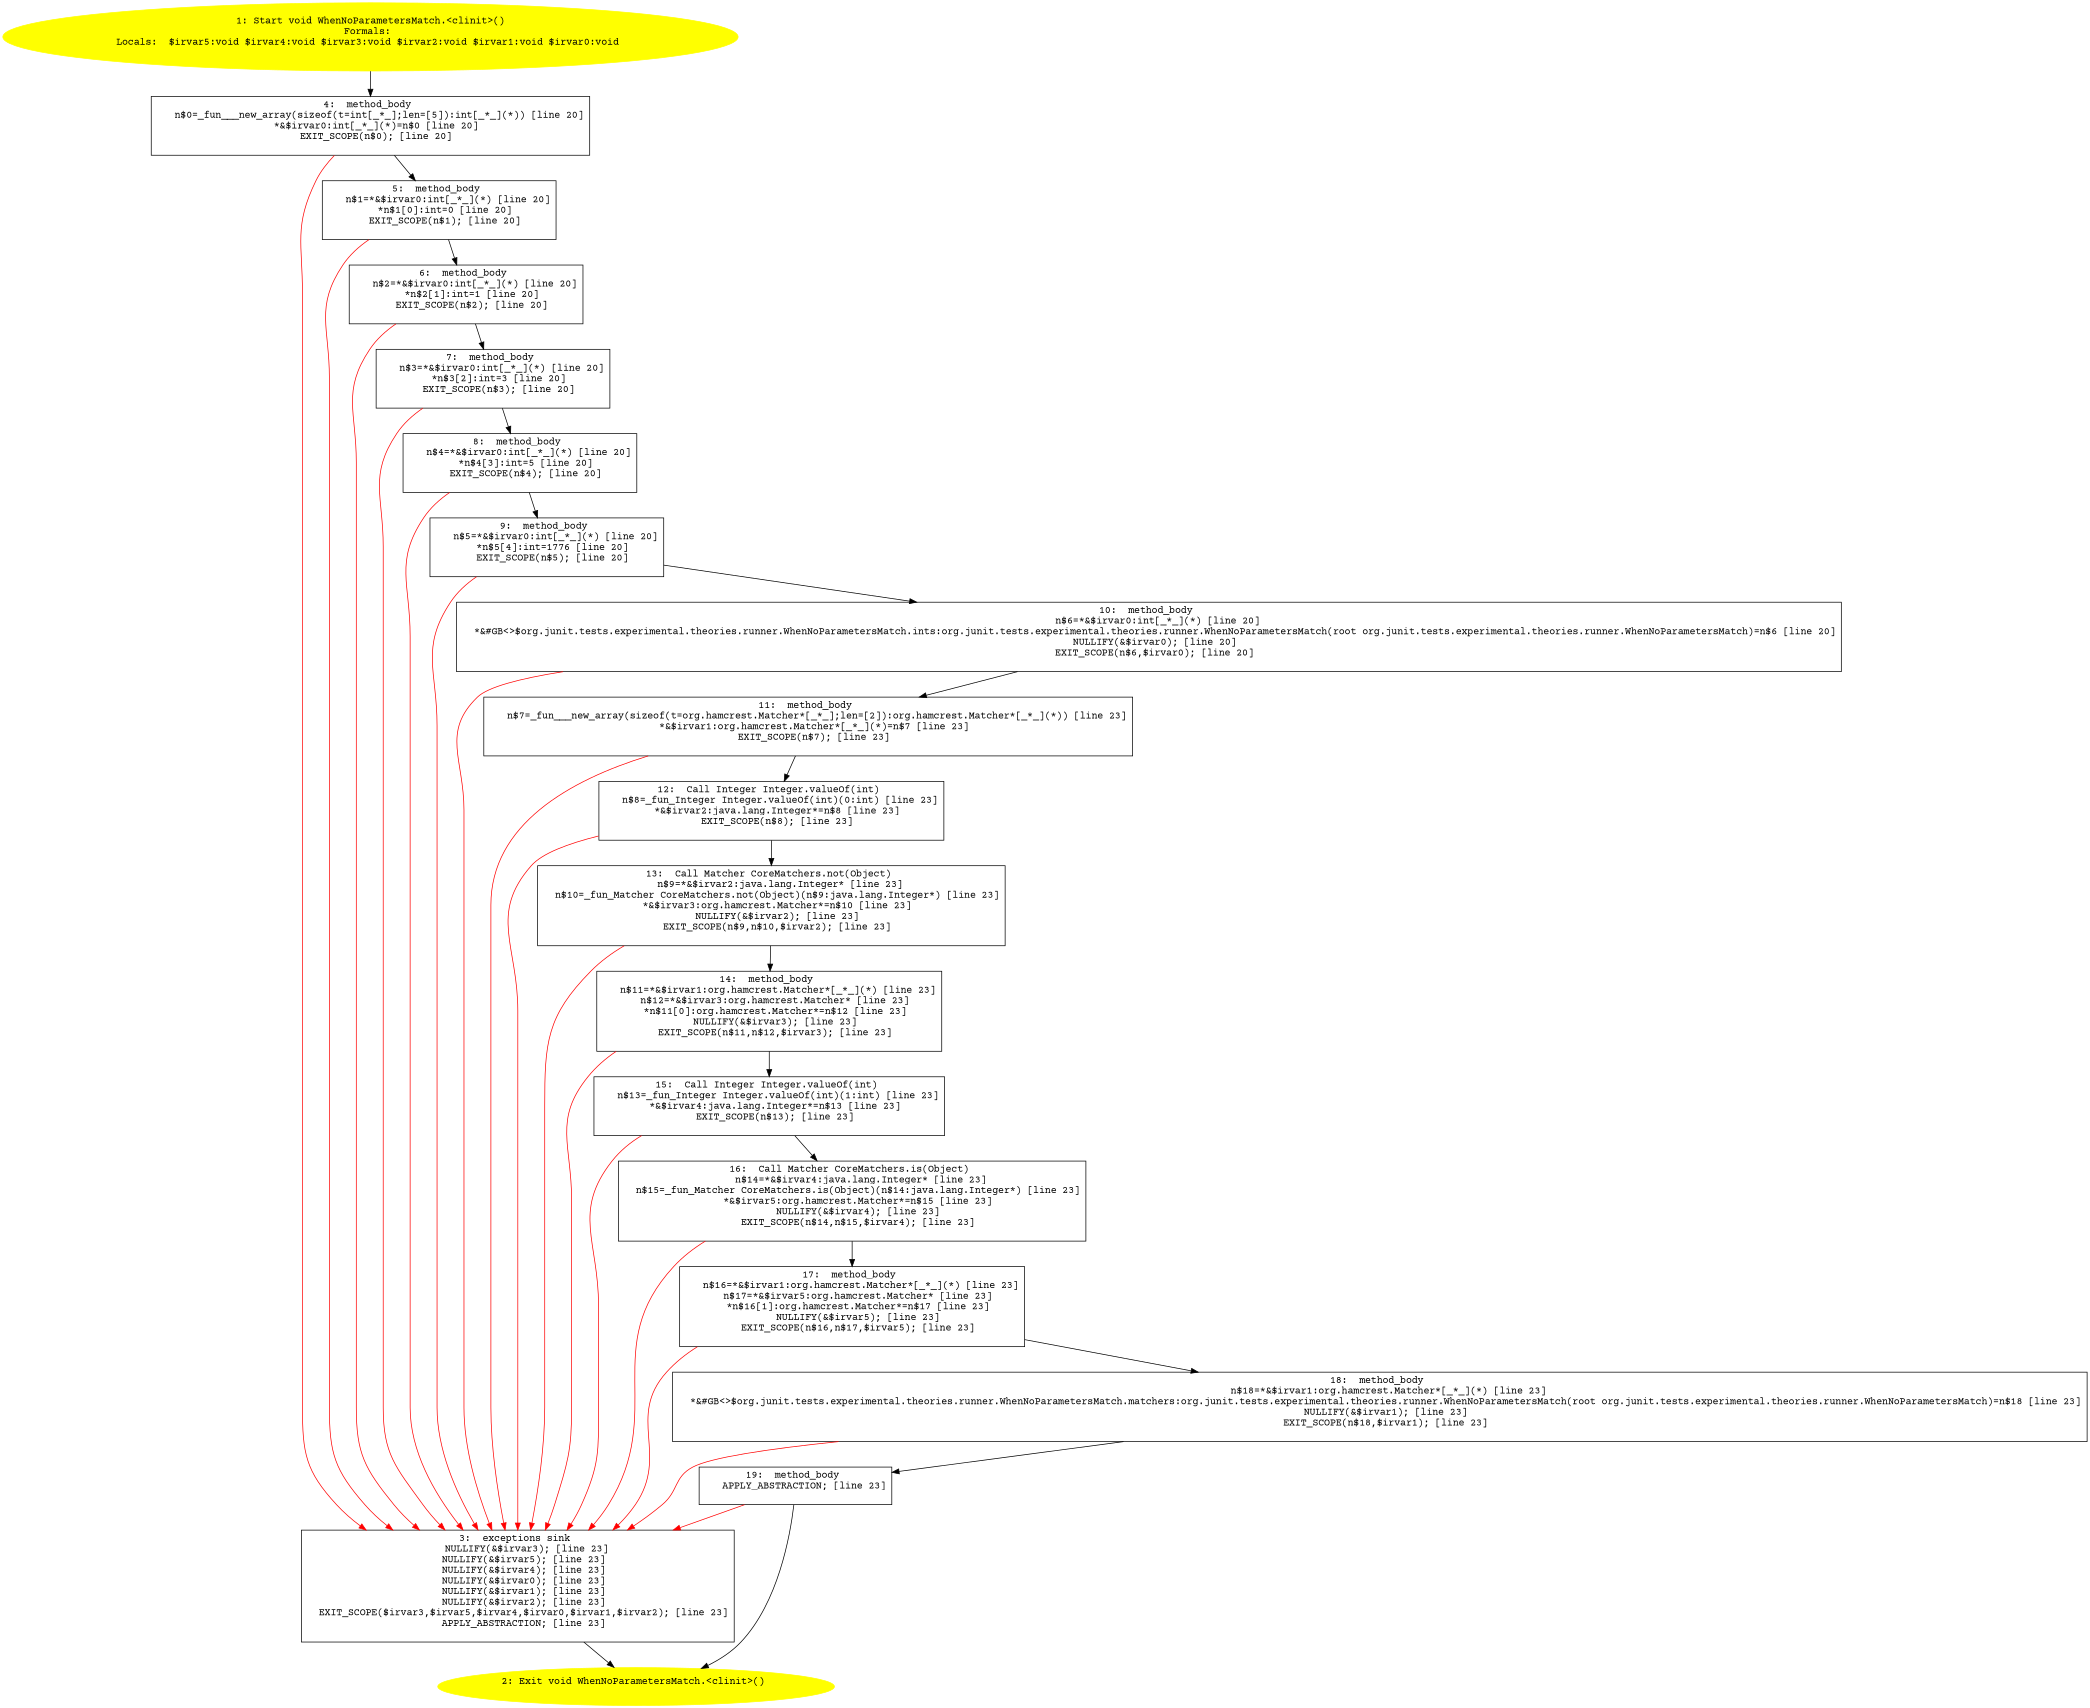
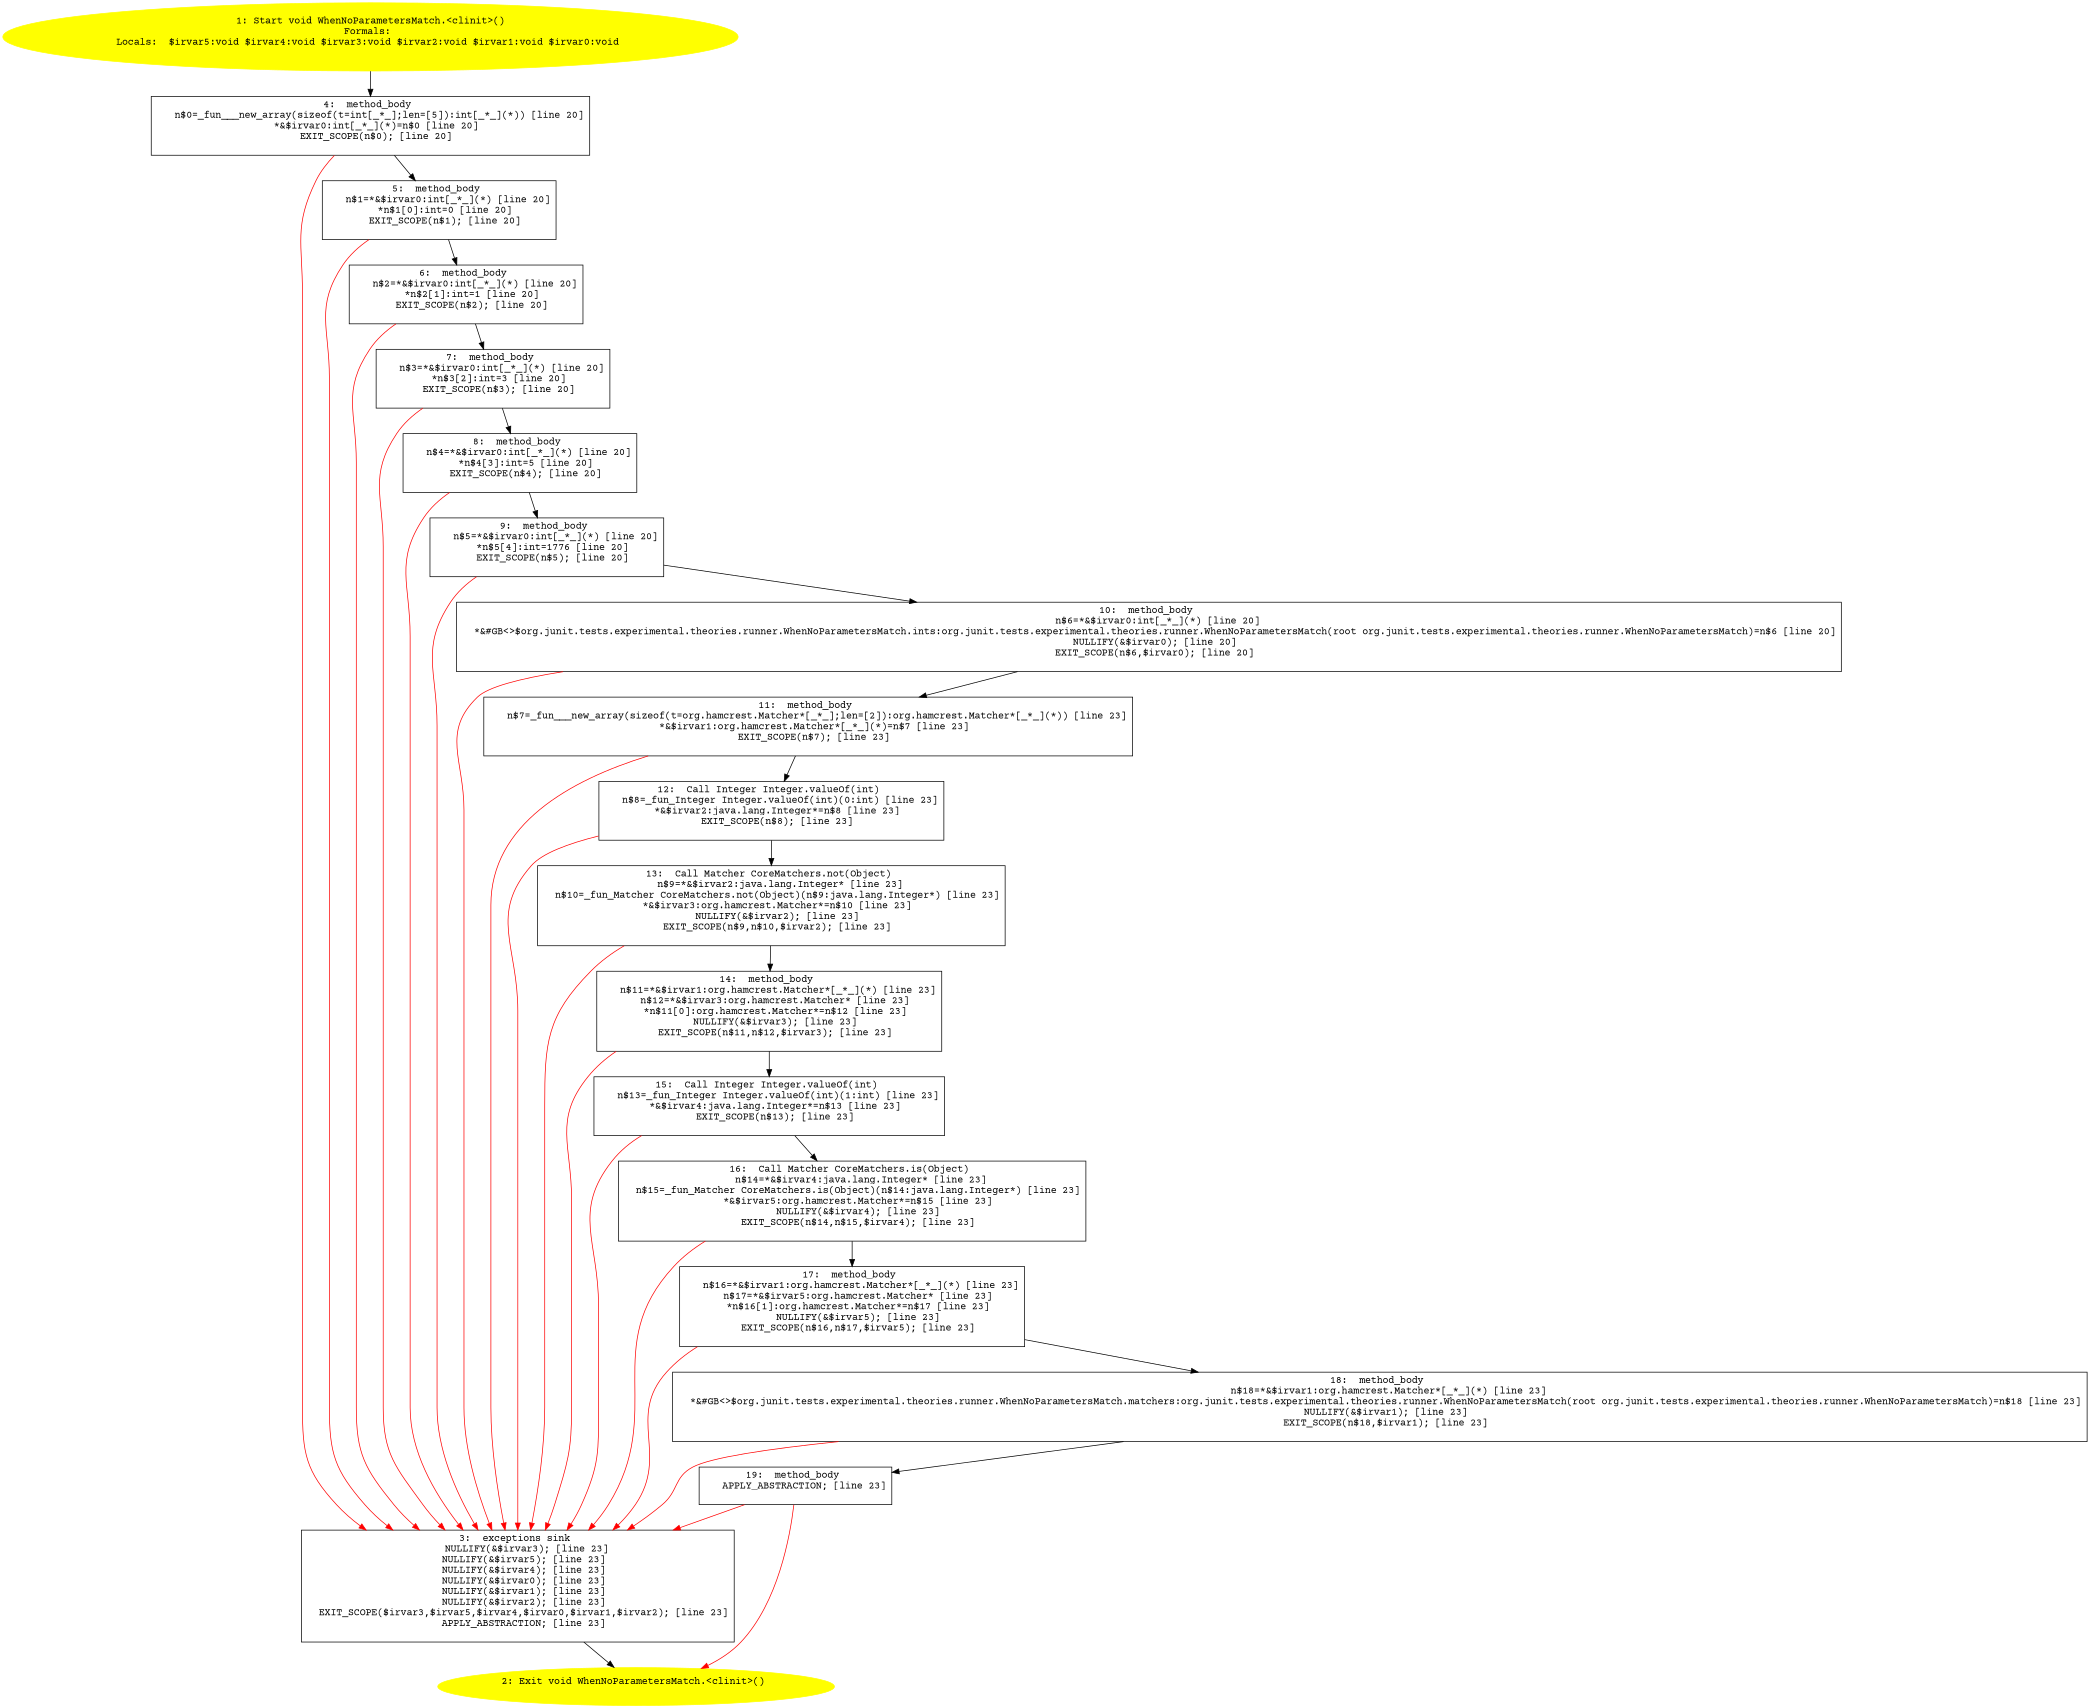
(770, 1596) -> (770, 1596)
